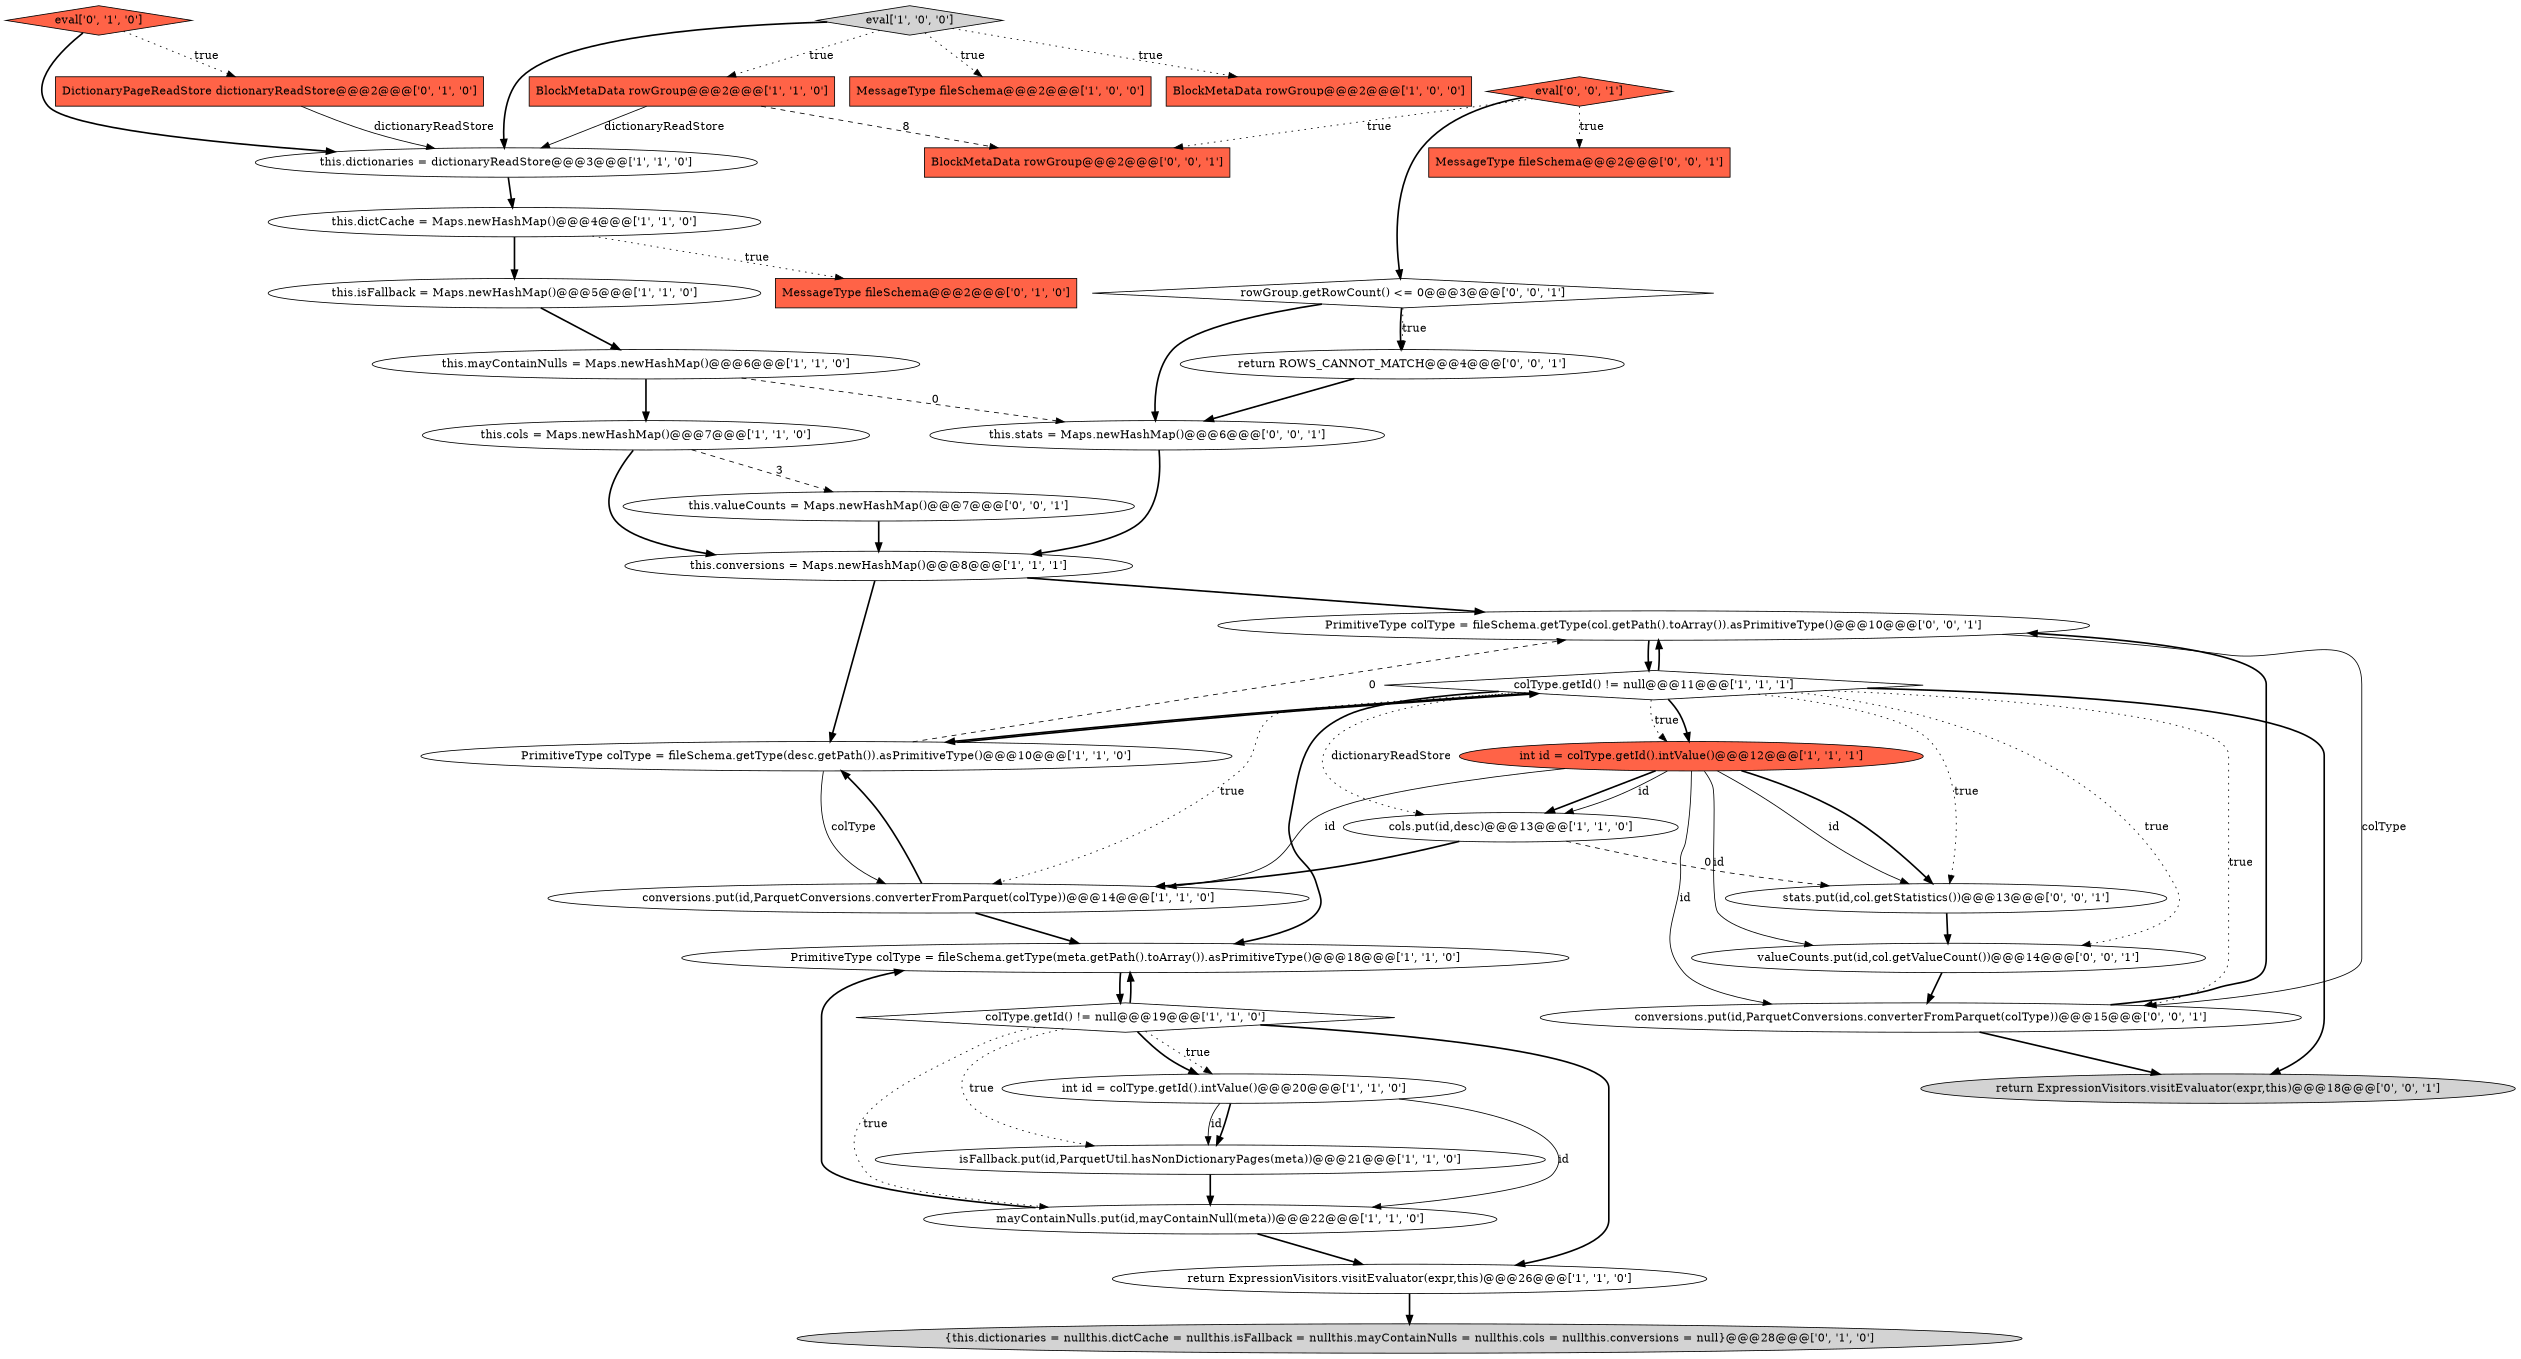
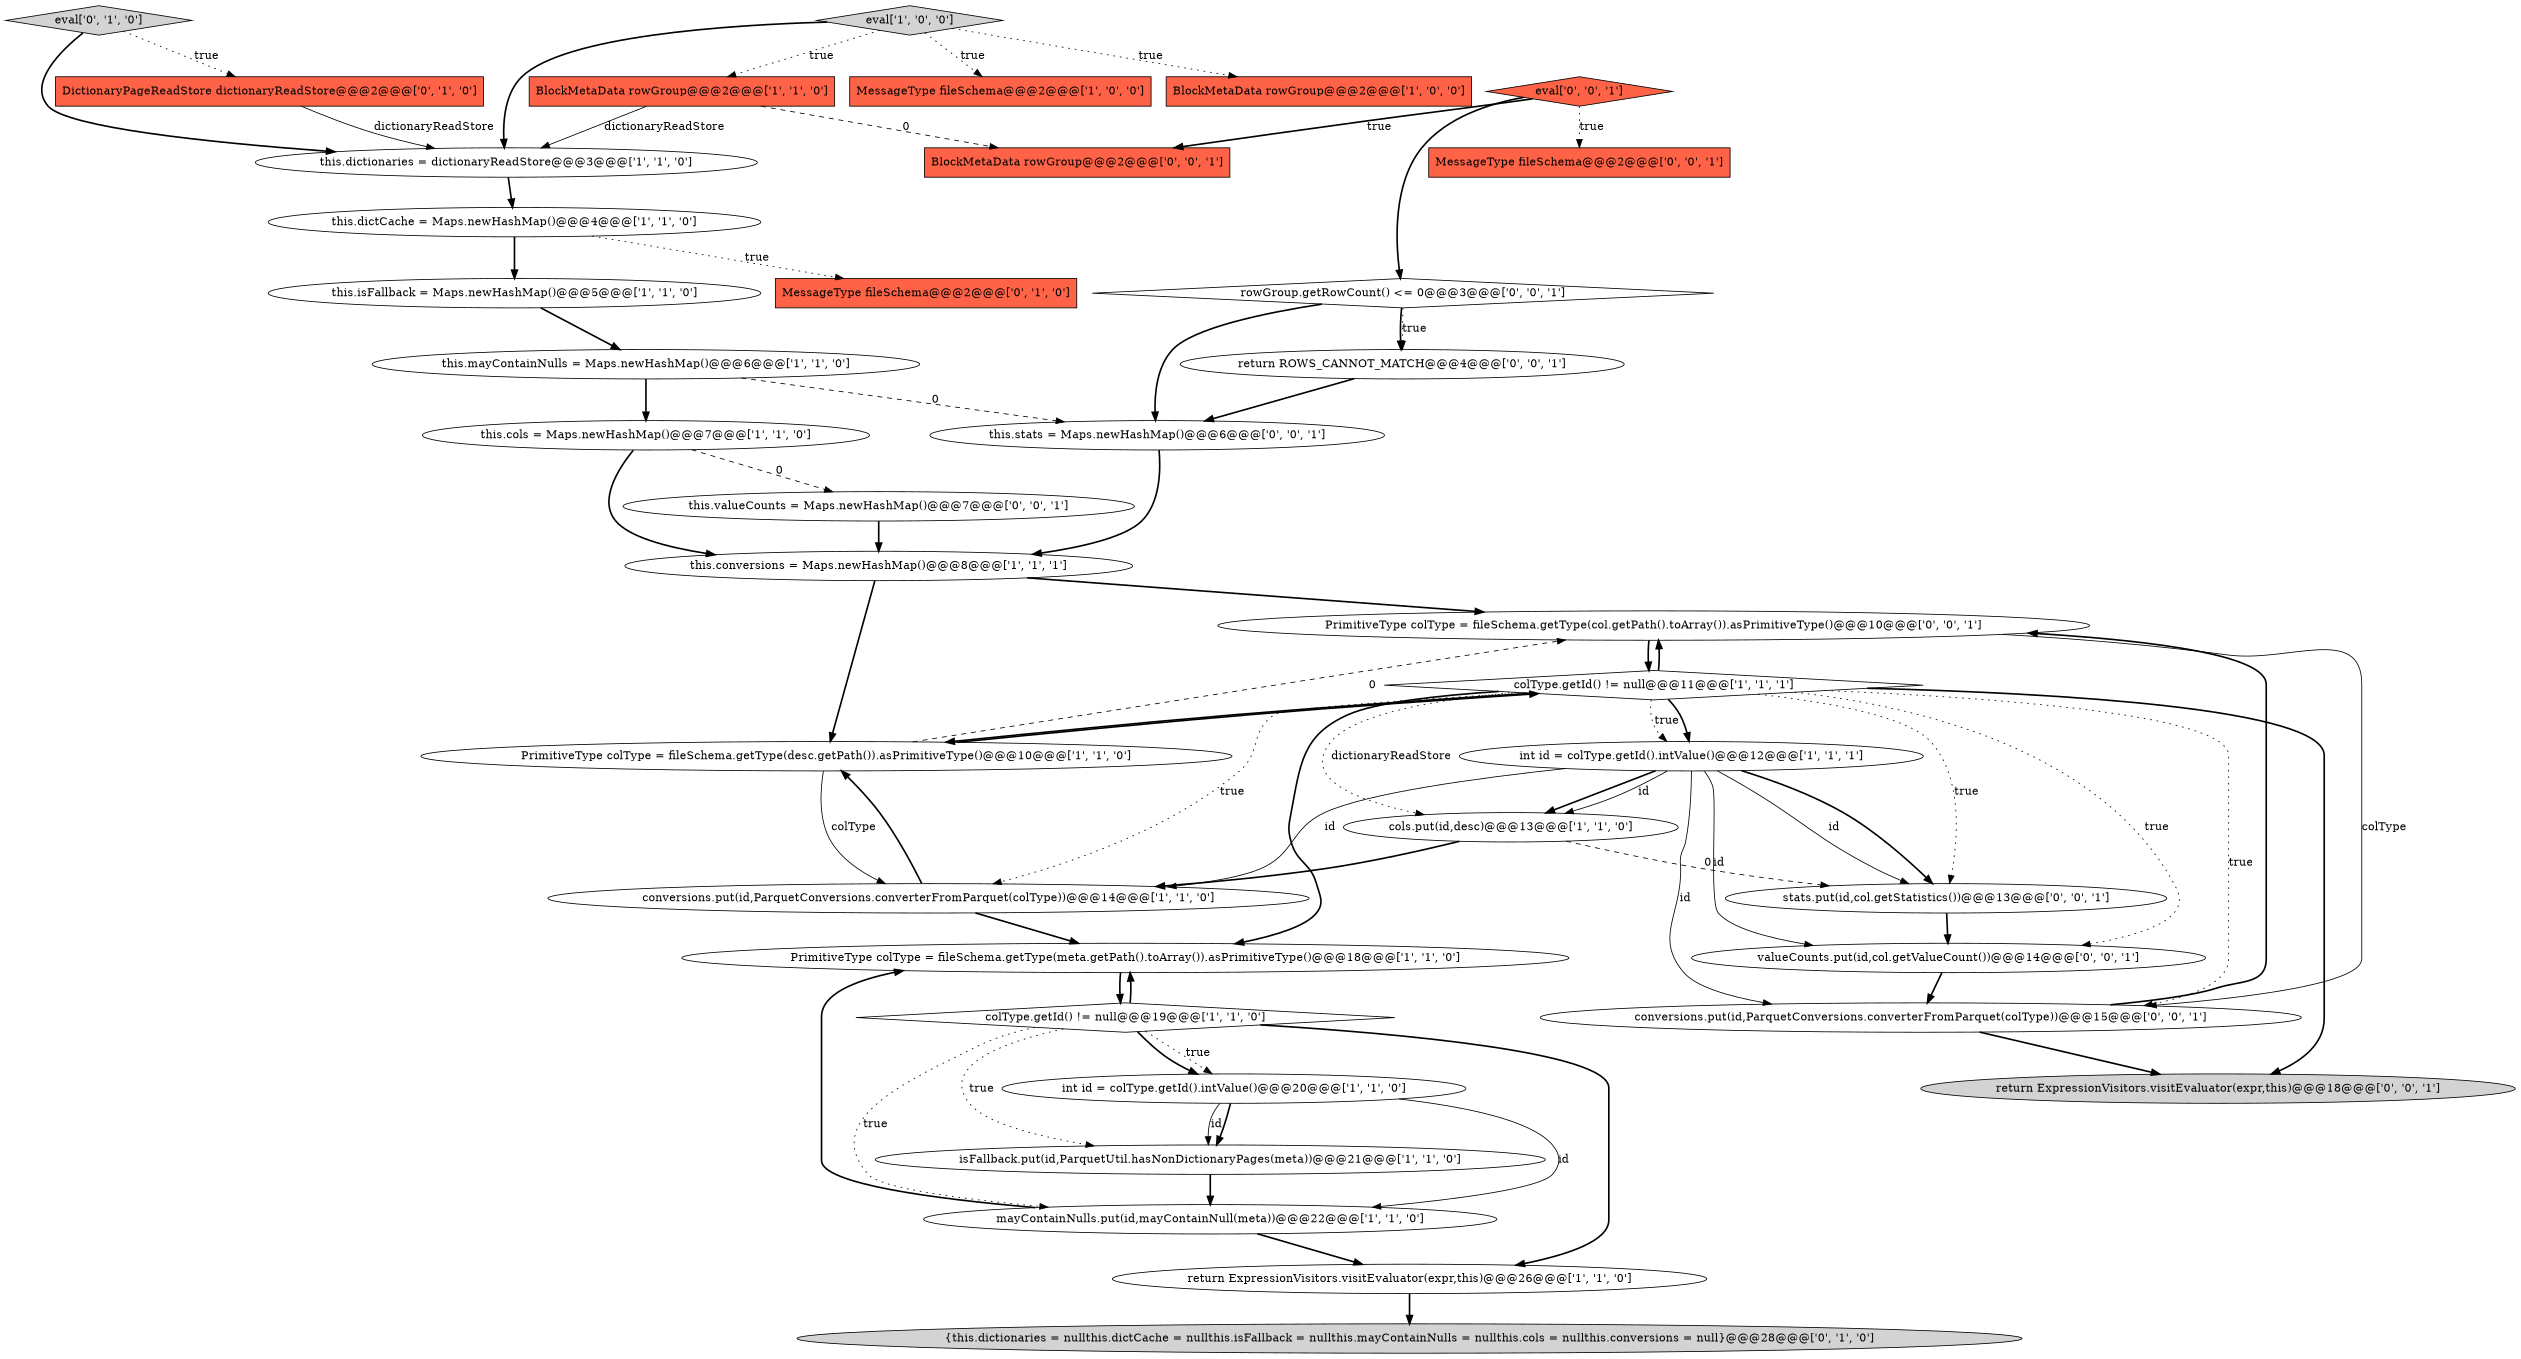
(99, 20) -> (99, 20)
(1358, 122) -> (1358, 122)
(906, 127) -> (906, 127)
(780, 471) -> (780, 471)
(1691, 756) -> (1691, 756)
